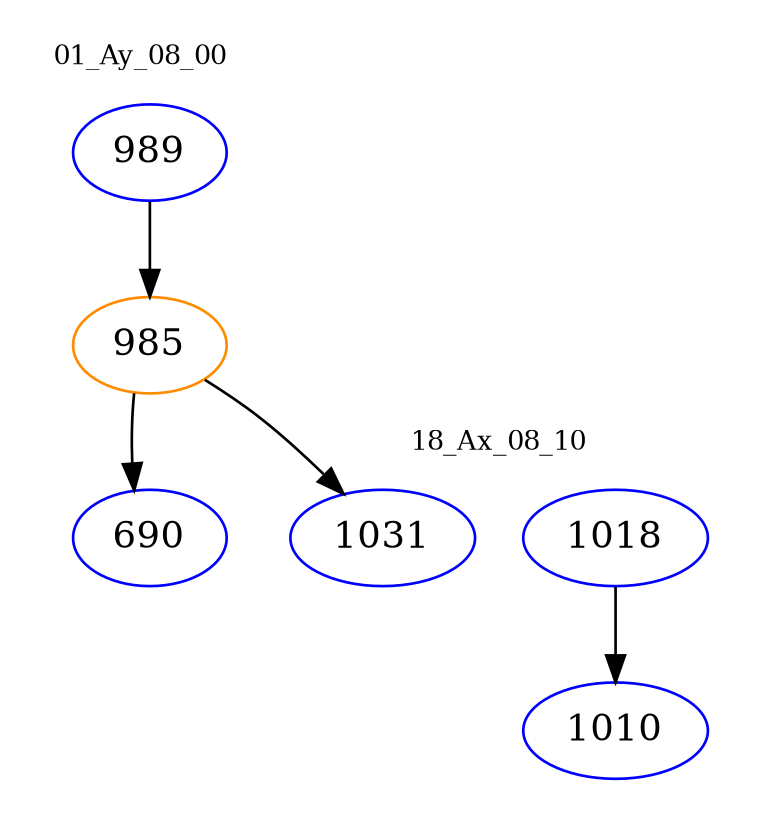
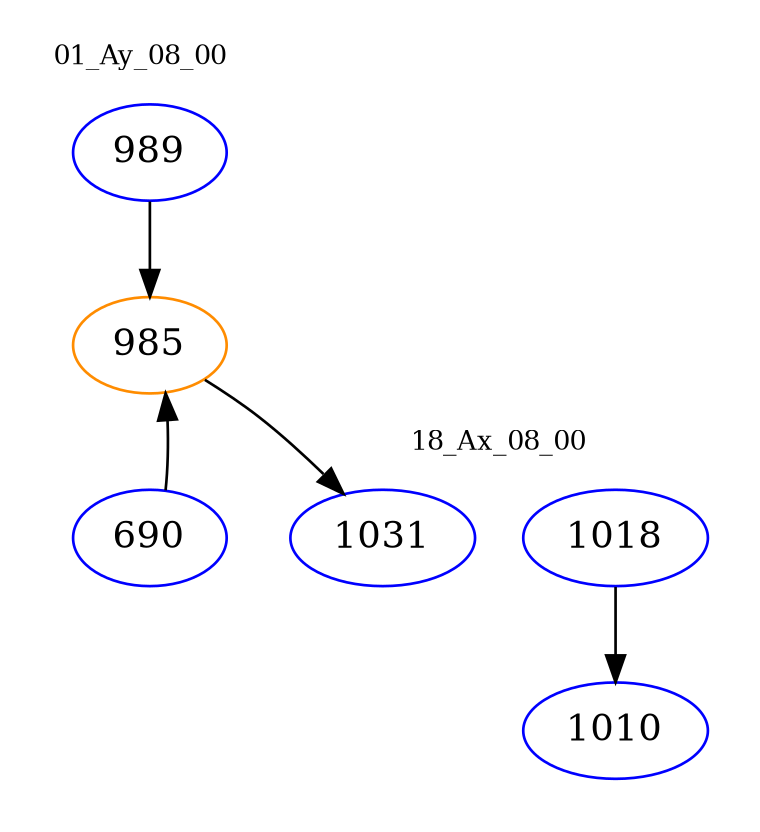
(132, 428) -> (168, 456)
(499, 443) -> (499, 443)
